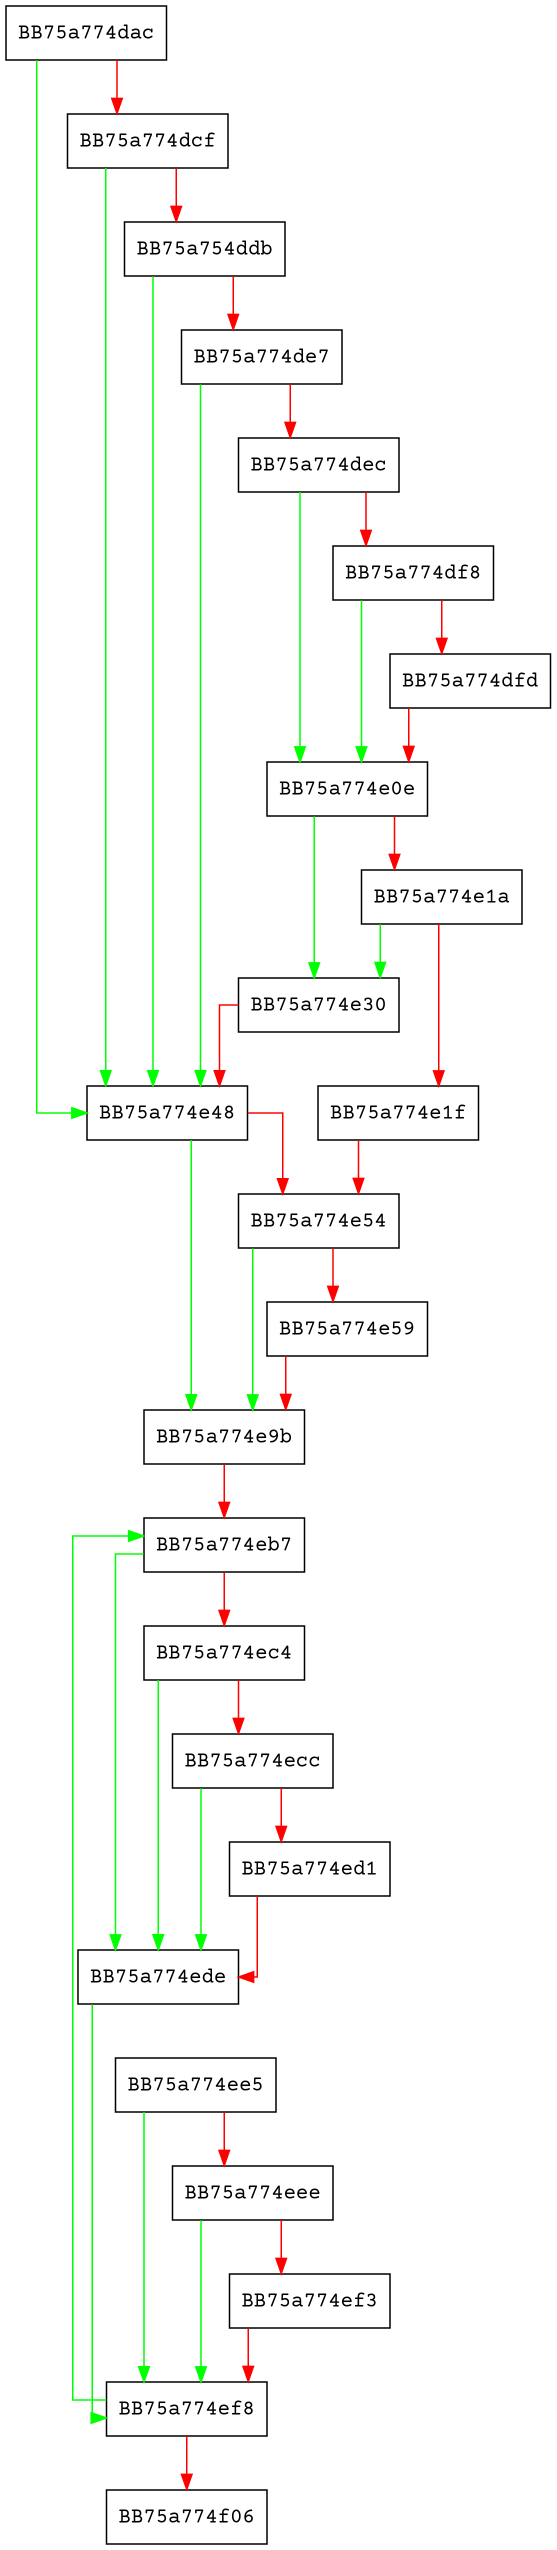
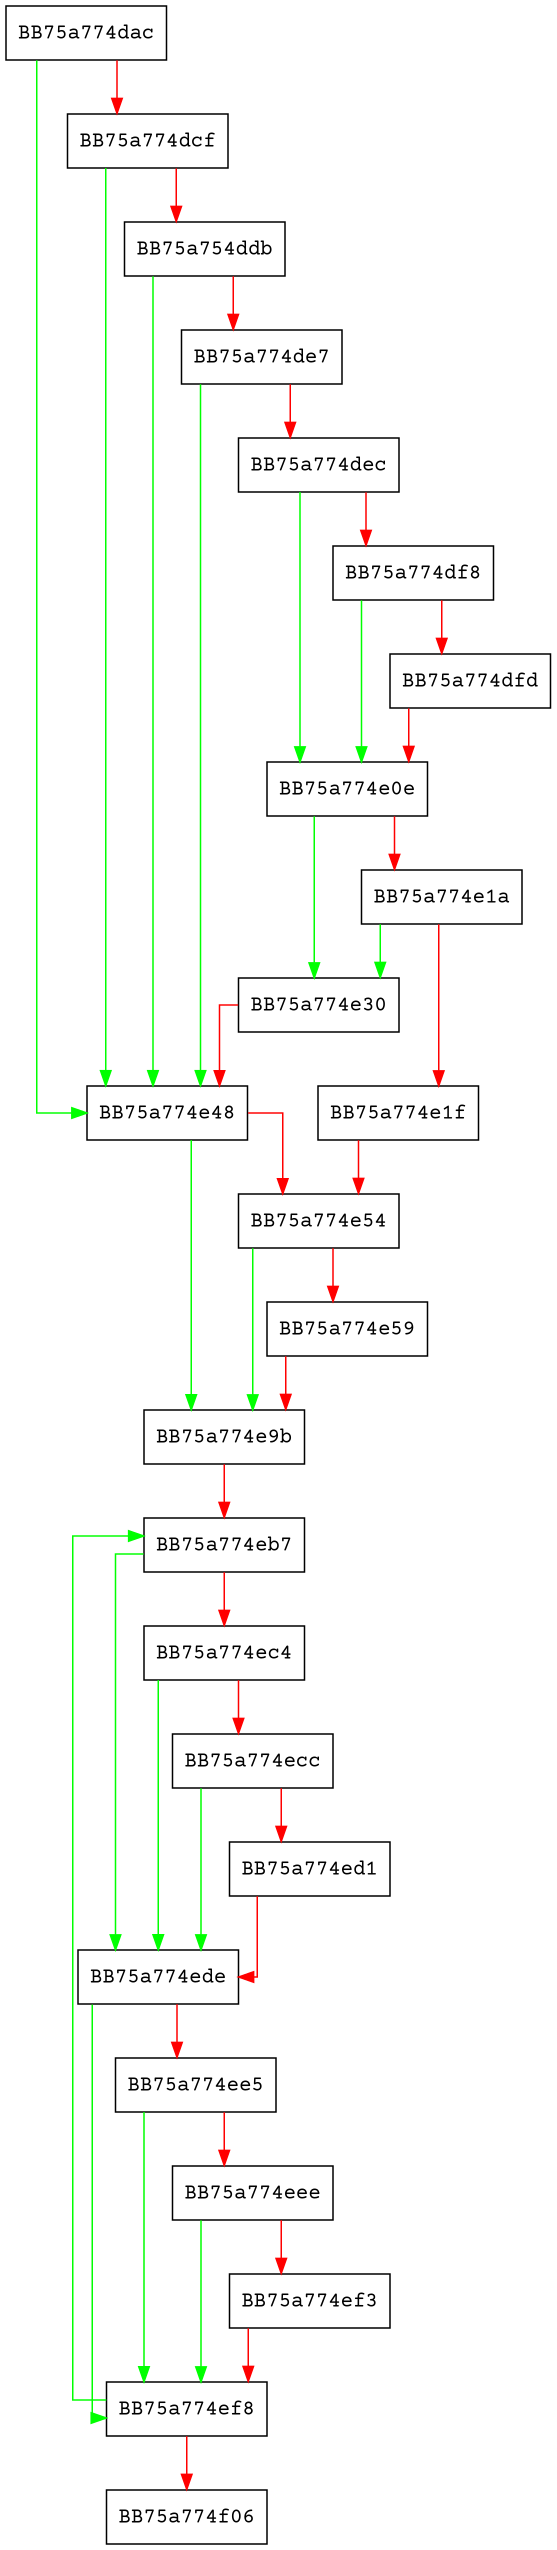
none -> (177, 2023)
